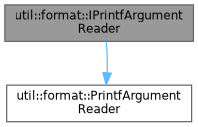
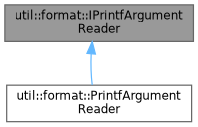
(107, 57) -> (91, 69)
